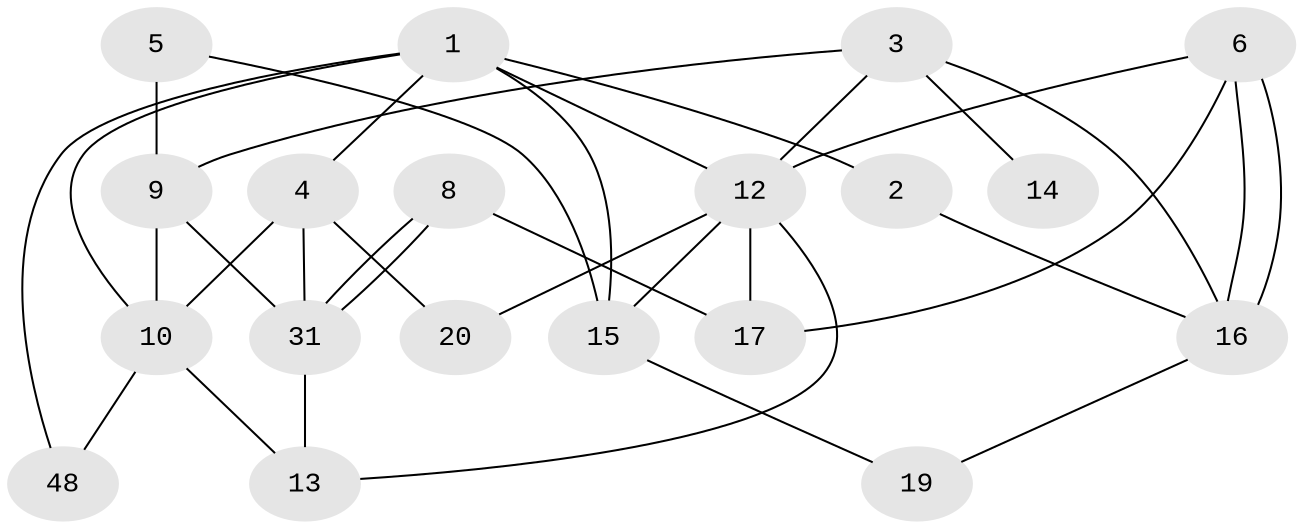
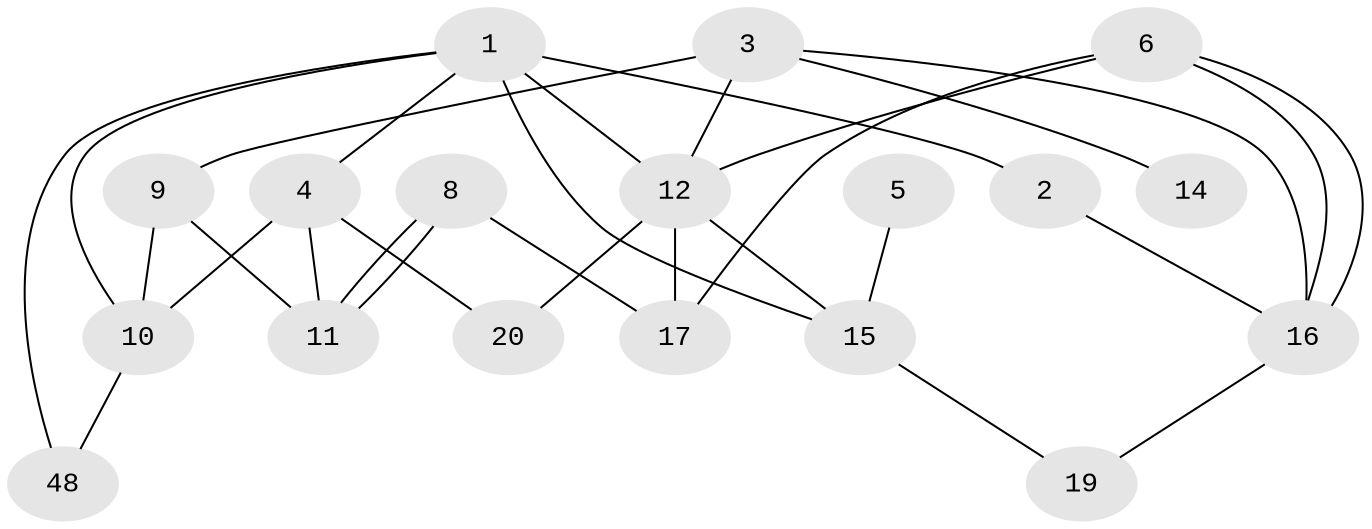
(157, 125) -> none
(305, 338) -> (323, 338)
(305, 484) -> none
